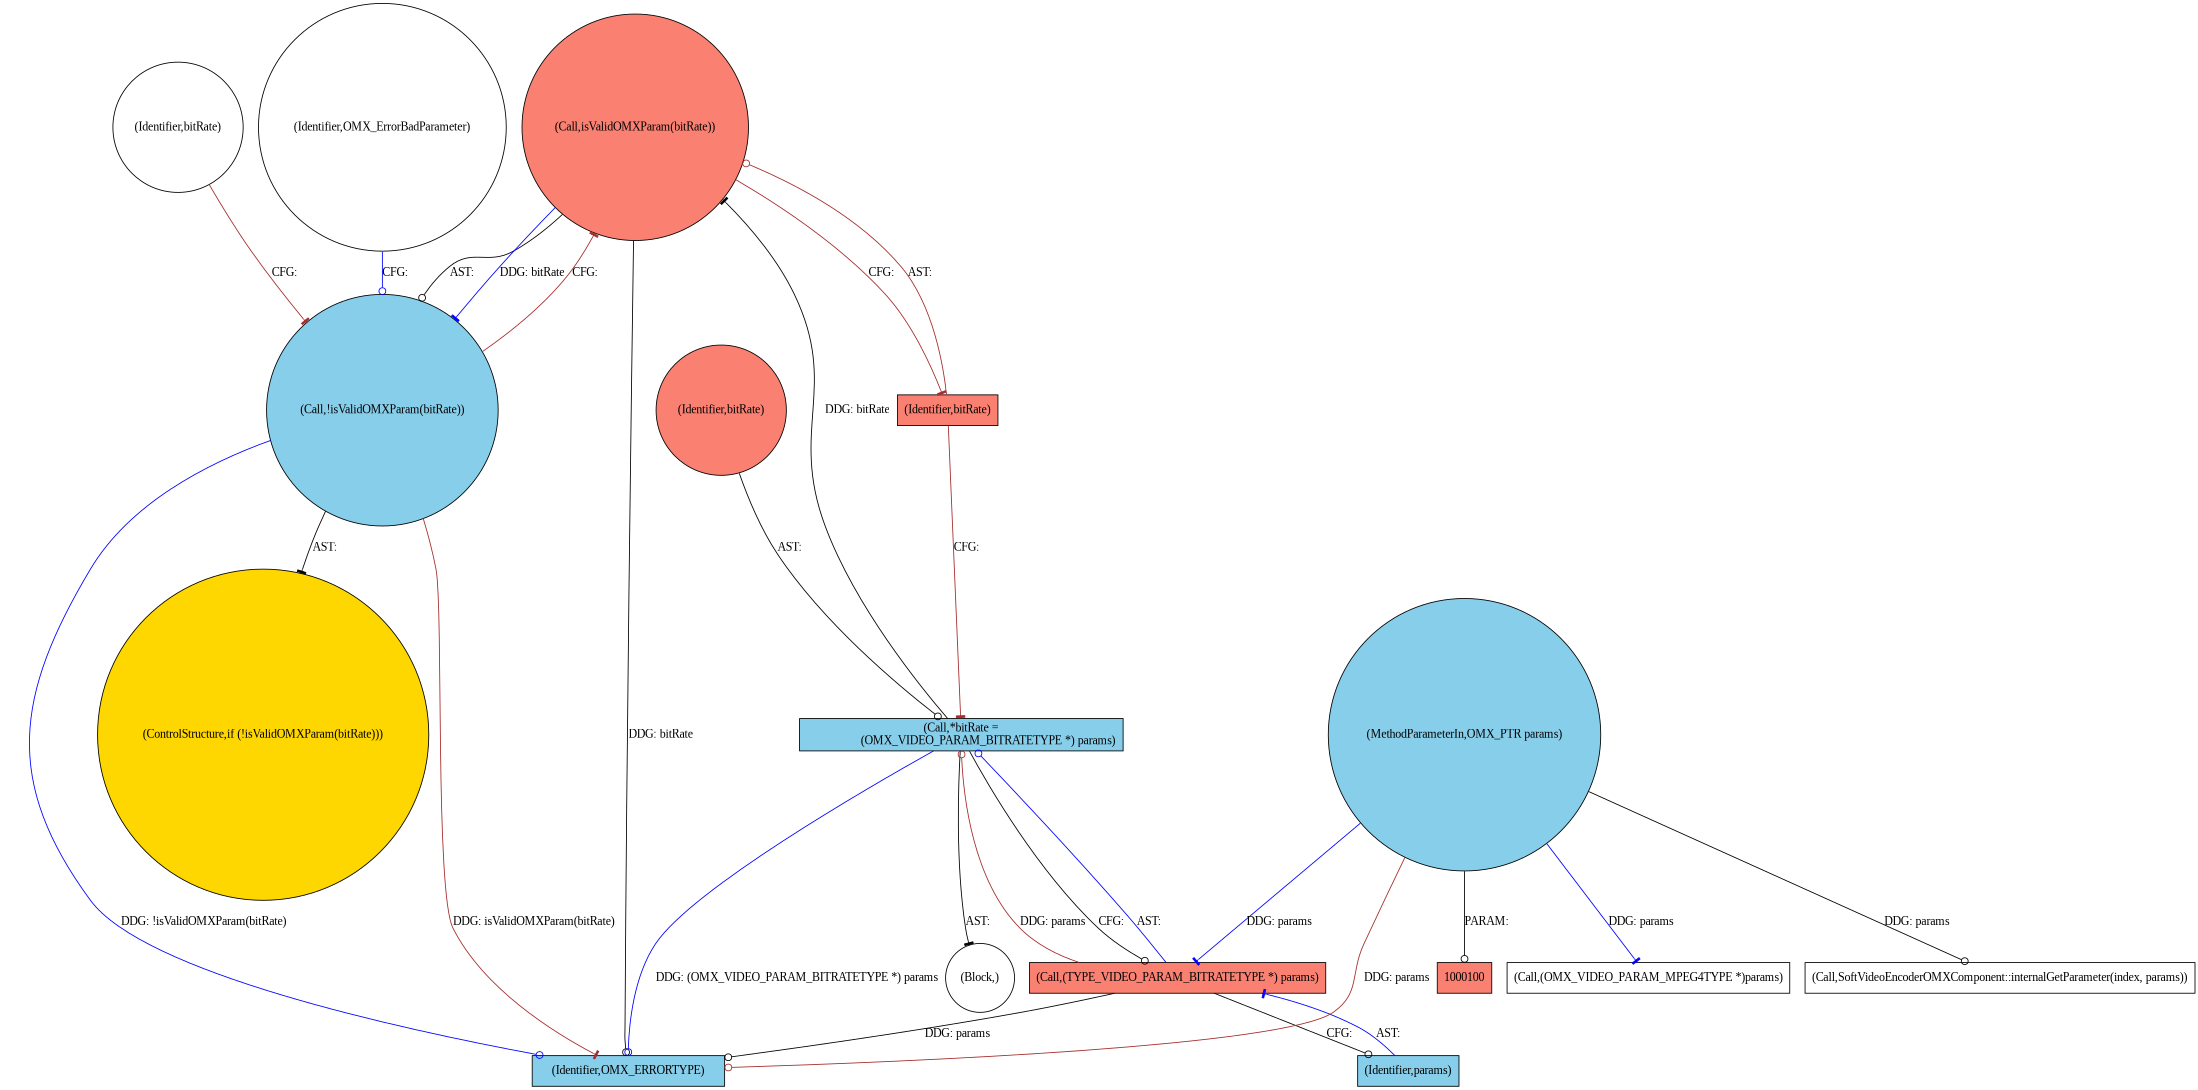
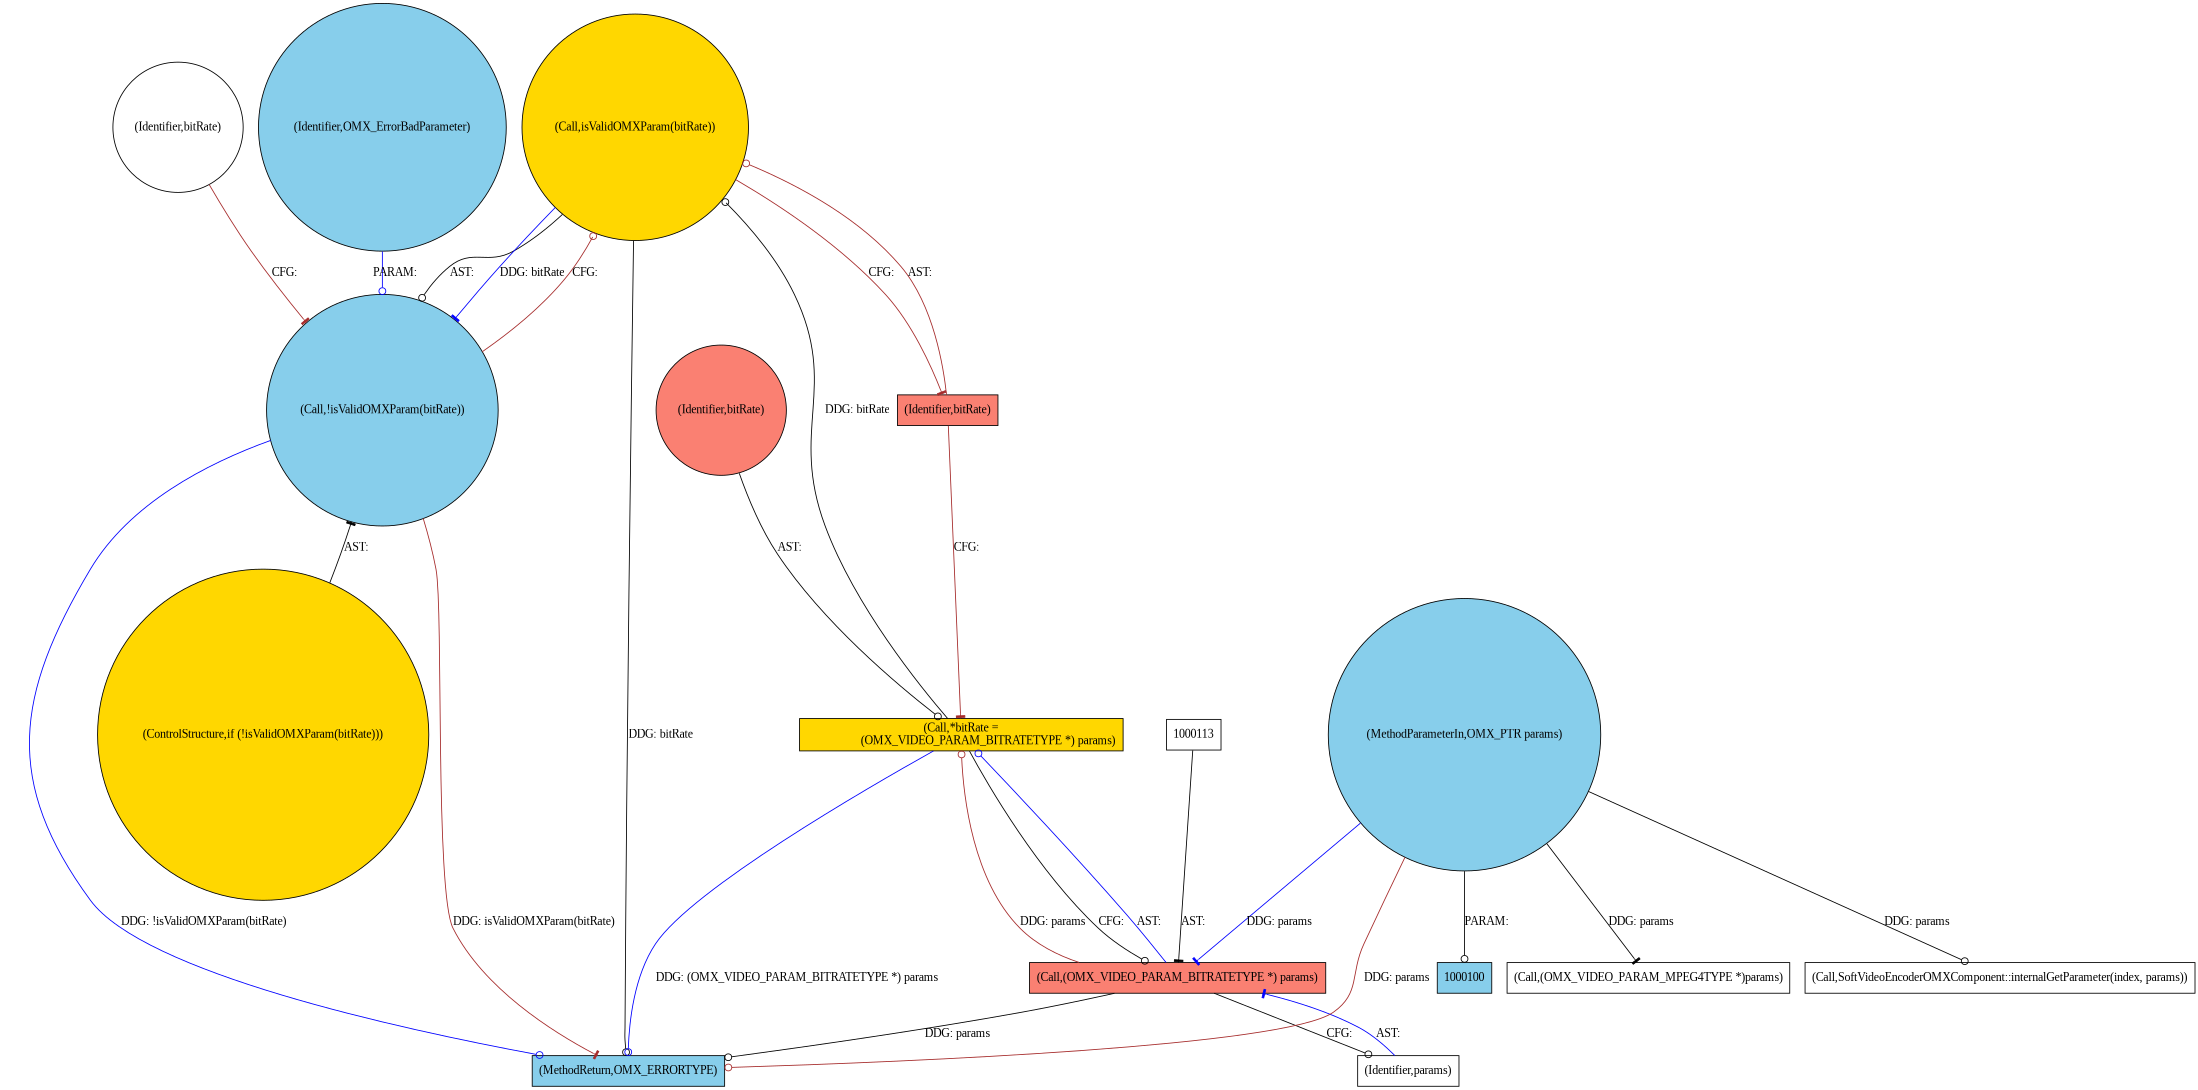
(382, 127) -> (382, 127)
(635, 127) -> (635, 127)
(397, 273) -> (397, 273)
(544, 301) -> (544, 301)
(812, 467) -> (812, 467)
(313, 540) -> (340, 555)
(961, 735) -> (961, 735)
none -> (1194, 735)
(1591, 901) -> (1591, 901)
(980, 978) -> none
(1178, 978) -> (1178, 978)
(1464, 978) -> (1464, 978)
(628, 1071) -> (628, 1071)
(1408, 1071) -> (1408, 1071)
